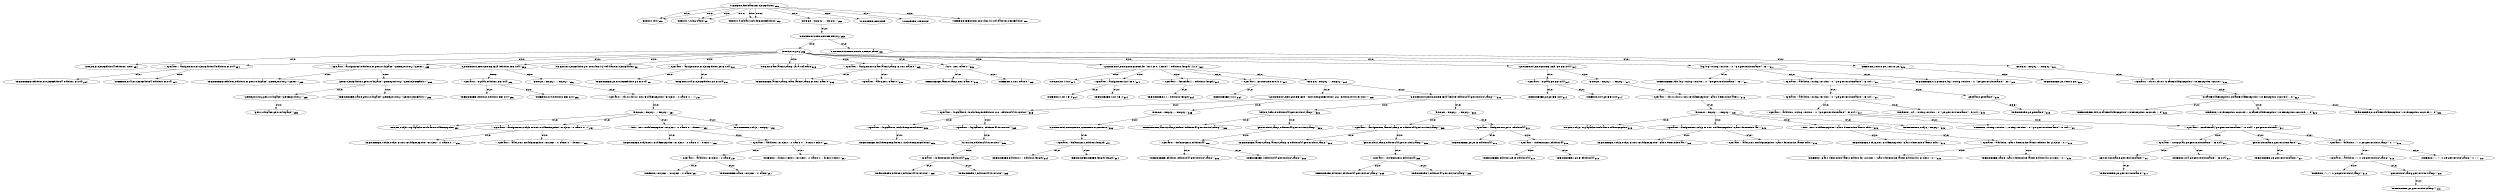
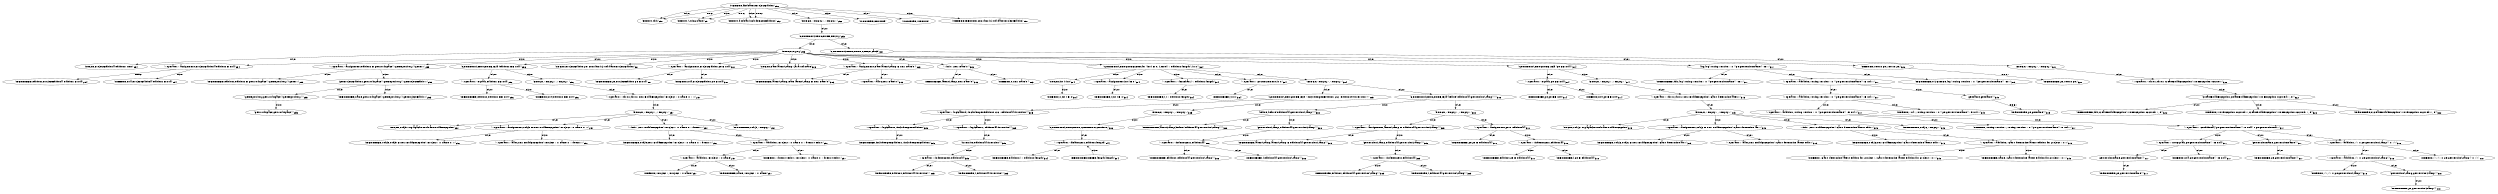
none -> (751, 59)
(139, 74) -> (139, 74)
(494, 74) -> (494, 74)
(2005, 74) -> (2005, 74)
(1090, 89) -> (1062, 89)
(1083, 150) -> (1092, 151)
